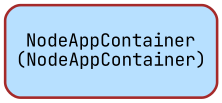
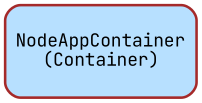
(111, 51) -> (101, 51)
